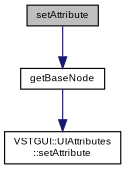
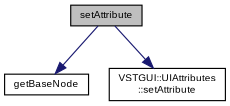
(63, 104) -> (130, 43)
